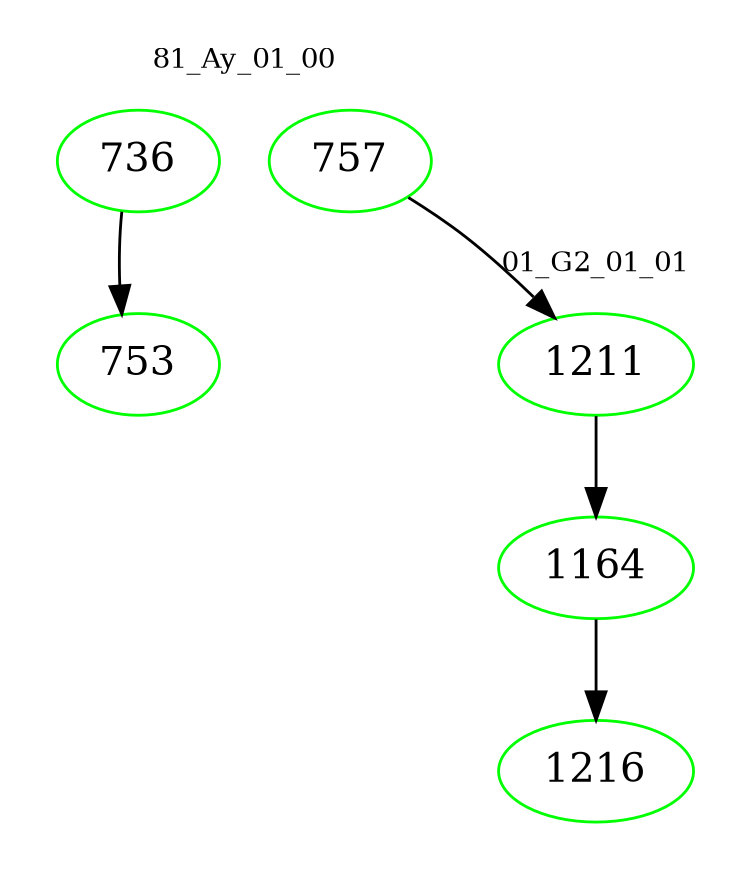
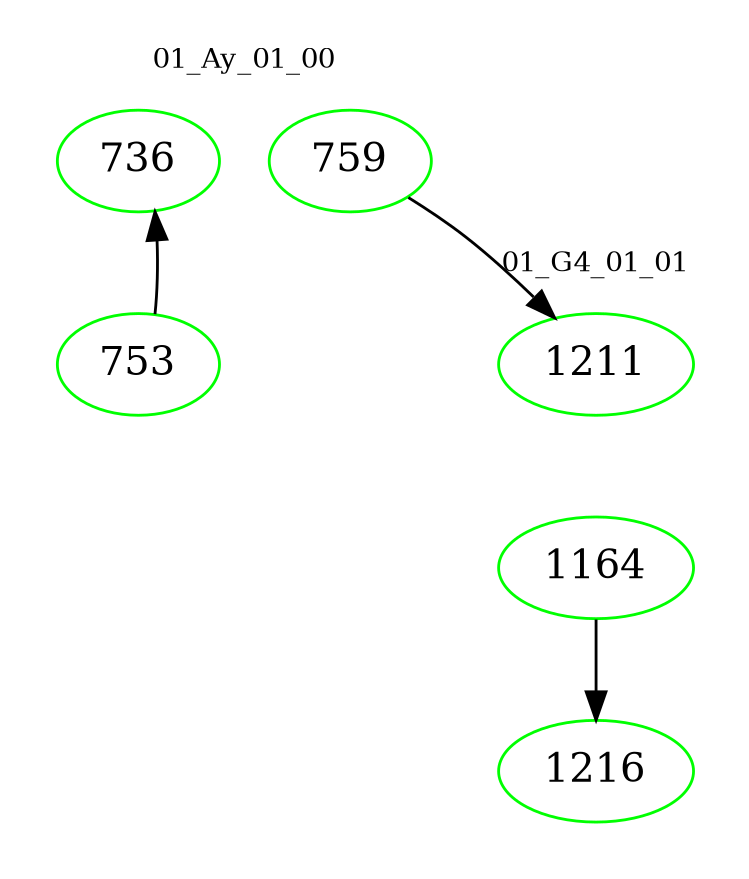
(244, 61) -> (244, 61)
(350, 161) -> (350, 161)
(120, 249) -> (157, 277)
(596, 264) -> (596, 264)
(596, 452) -> none
